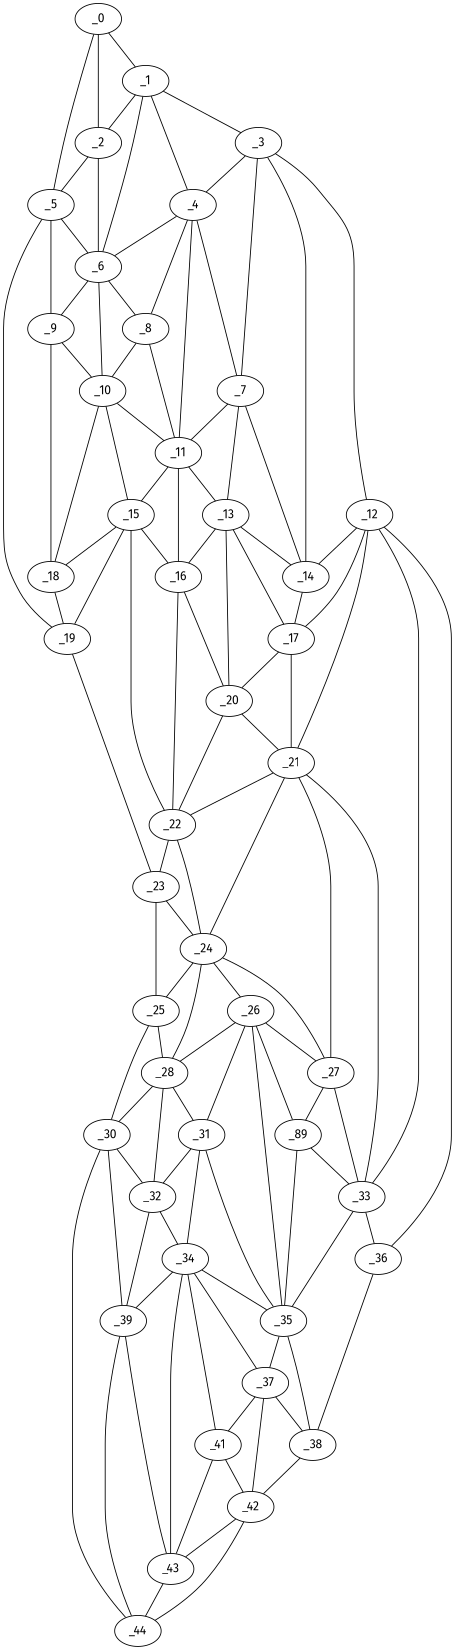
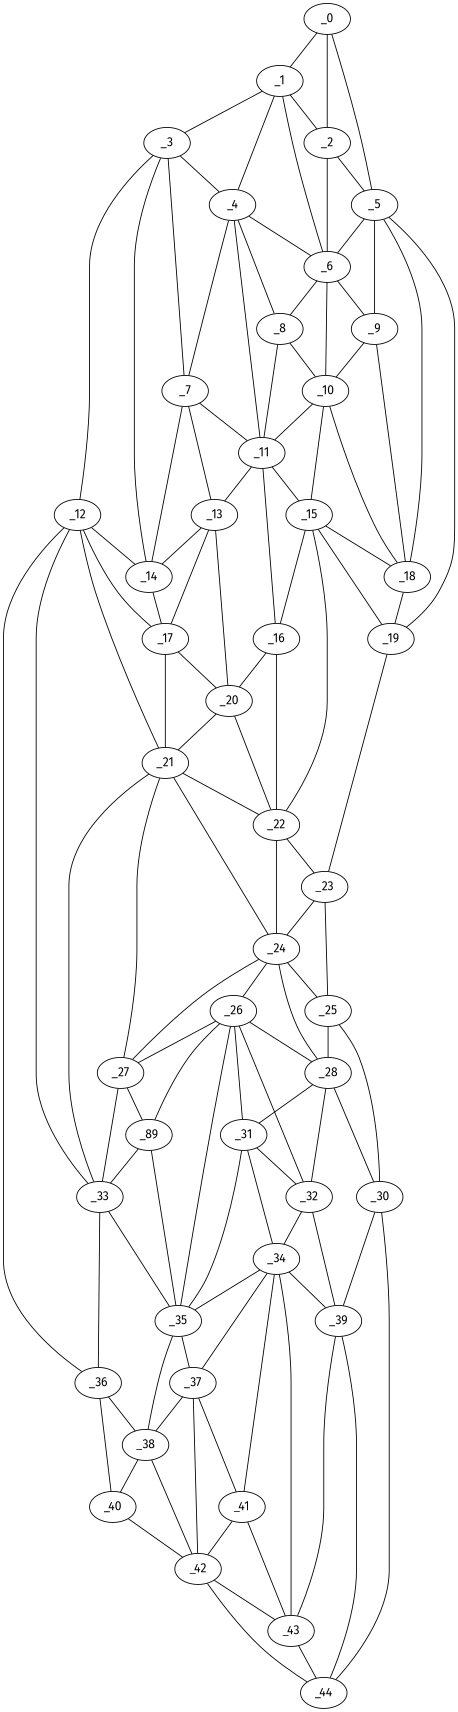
none -> (422, 387)
(202, 546) -> none
(130, 1166) -> (271, 1104)
none -> (113, 1507)
